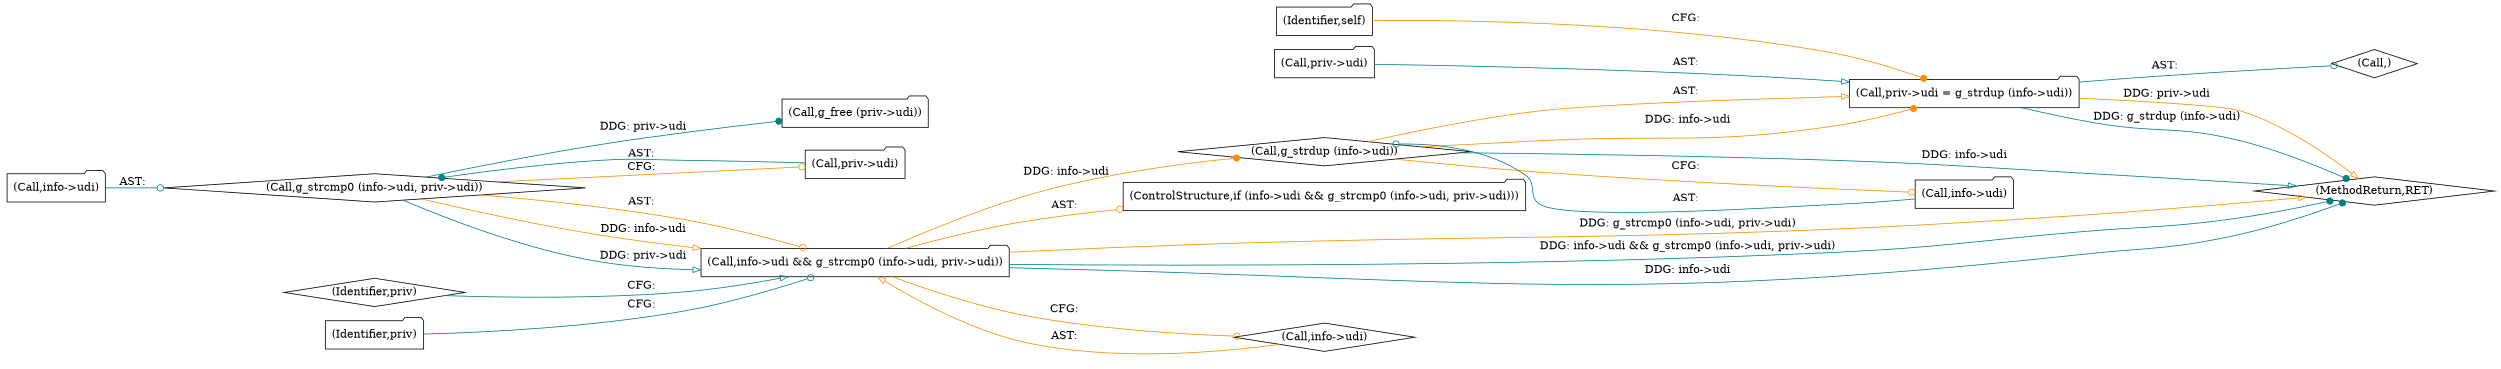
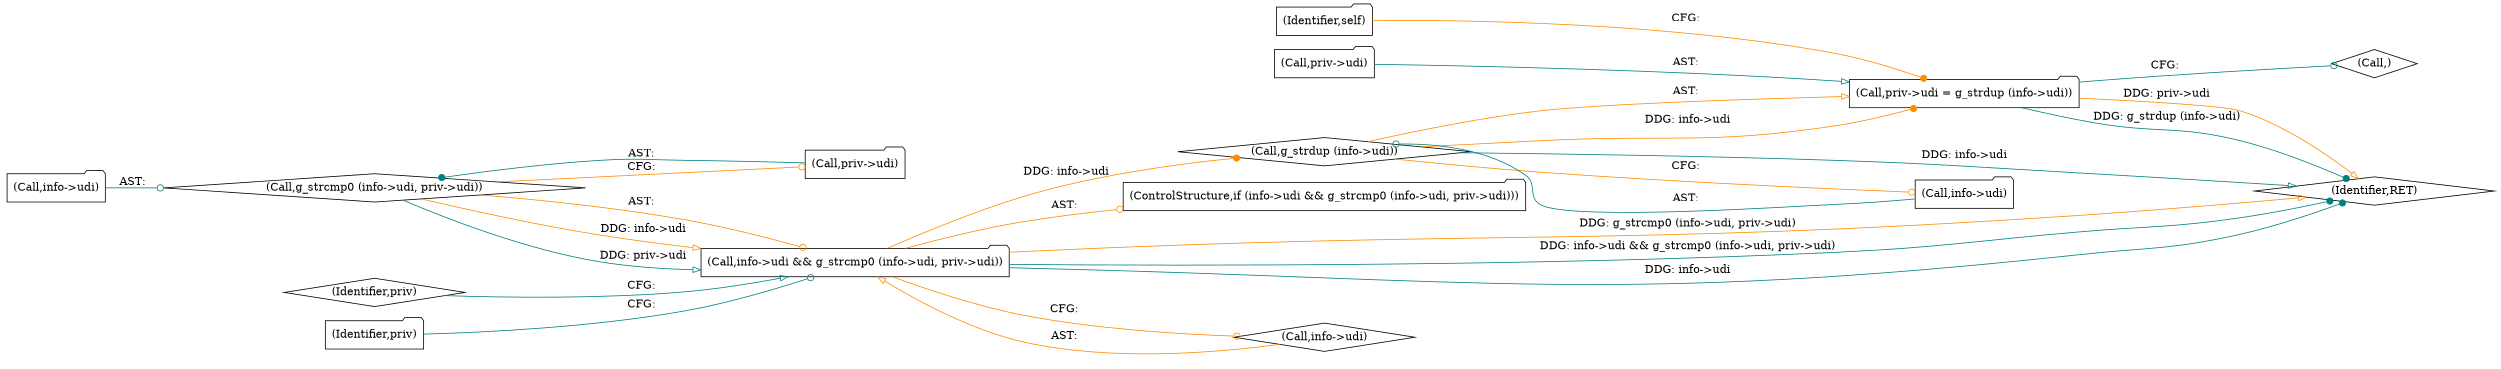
(2167, 66) -> (2167, 66)
(855, 113) -> none
(2374, 191) -> (2374, 191)
